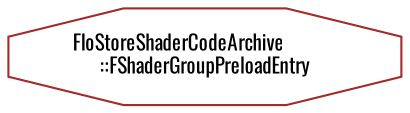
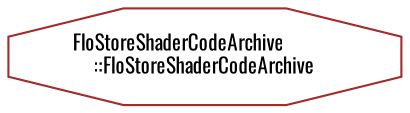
(205, 57) -> (205, 57)
